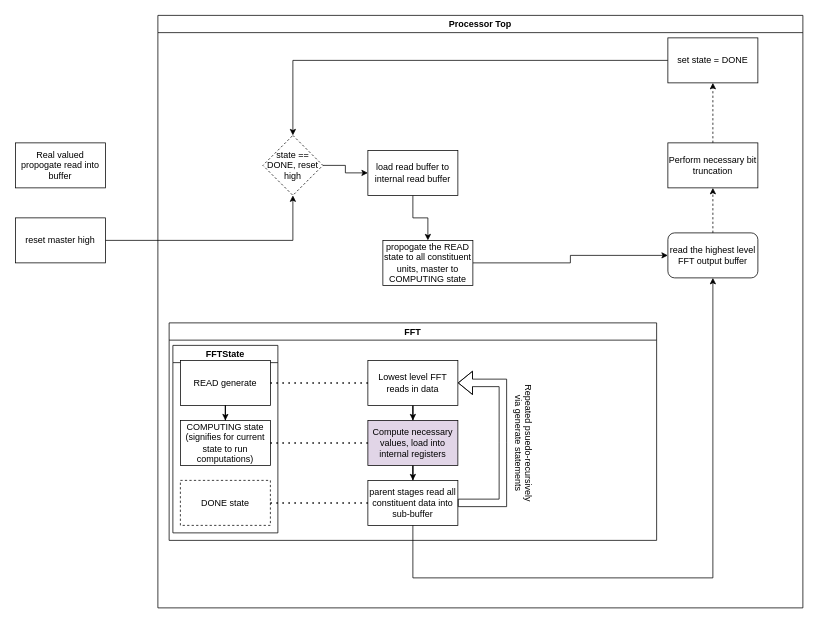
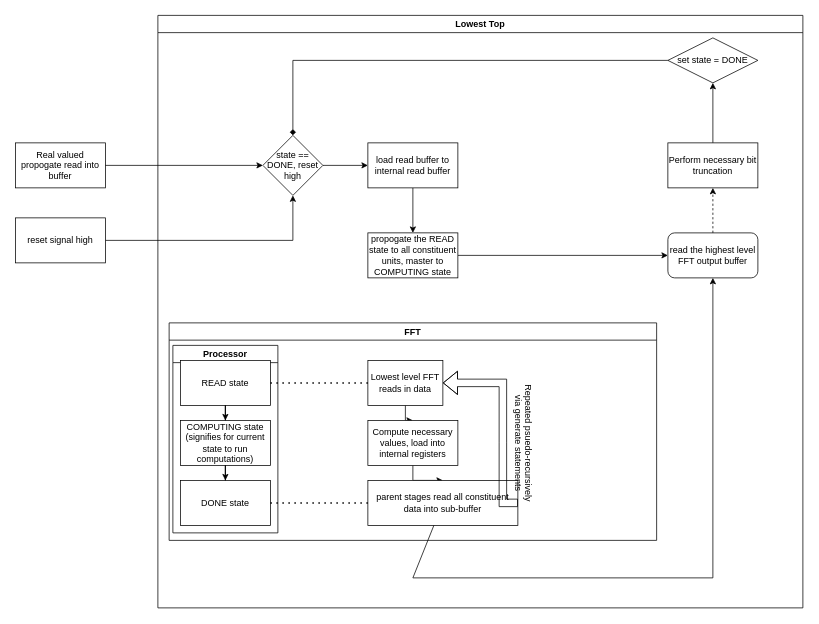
(480, 24) -> (480, 24)
(713, 60) -> (713, 60)
(713, 115) -> (713, 115)
(293, 129) -> (293, 128)
none -> (182, 165)
(293, 165) -> (293, 165)
(413, 173) -> (413, 165)
(60, 240) -> (60, 240)
(428, 263) -> (413, 255)
(225, 354) -> (225, 354)
(225, 383) -> (225, 383)
(413, 383) -> (405, 383)
(320, 443) -> none
(413, 443) -> (413, 443)
none -> (225, 475)
(225, 503) -> (225, 503)
(413, 503) -> (443, 503)
